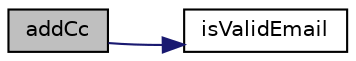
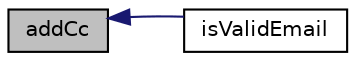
(136, 45) -> (157, 16)
